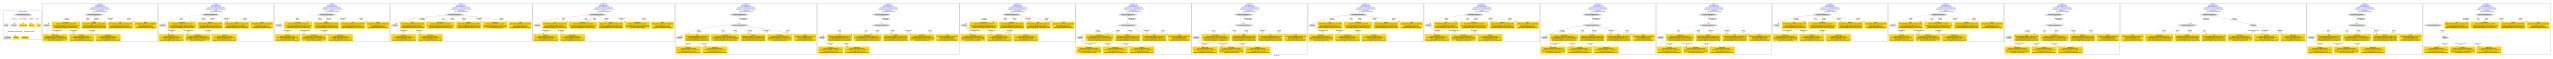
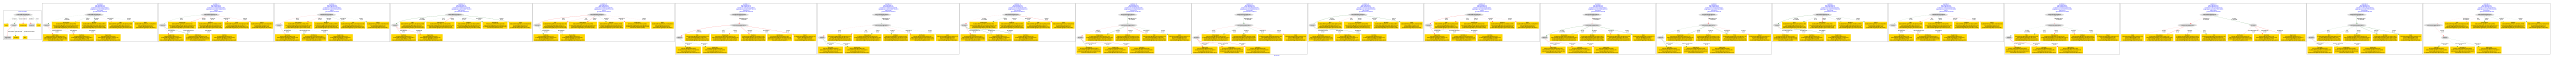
(6, 25) -> (6, 25)
(32, 25) -> (32, 25)
(25, 38) -> (25, 38)
